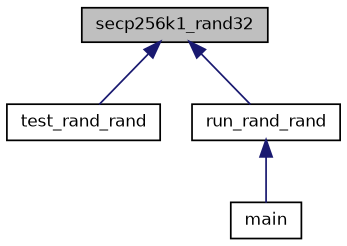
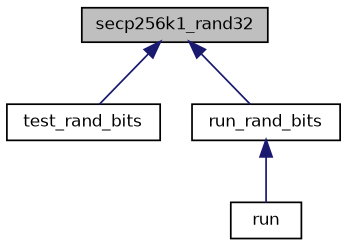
(84, 122) -> (84, 122)
(266, 122) -> (266, 122)
(266, 220) -> (266, 220)
